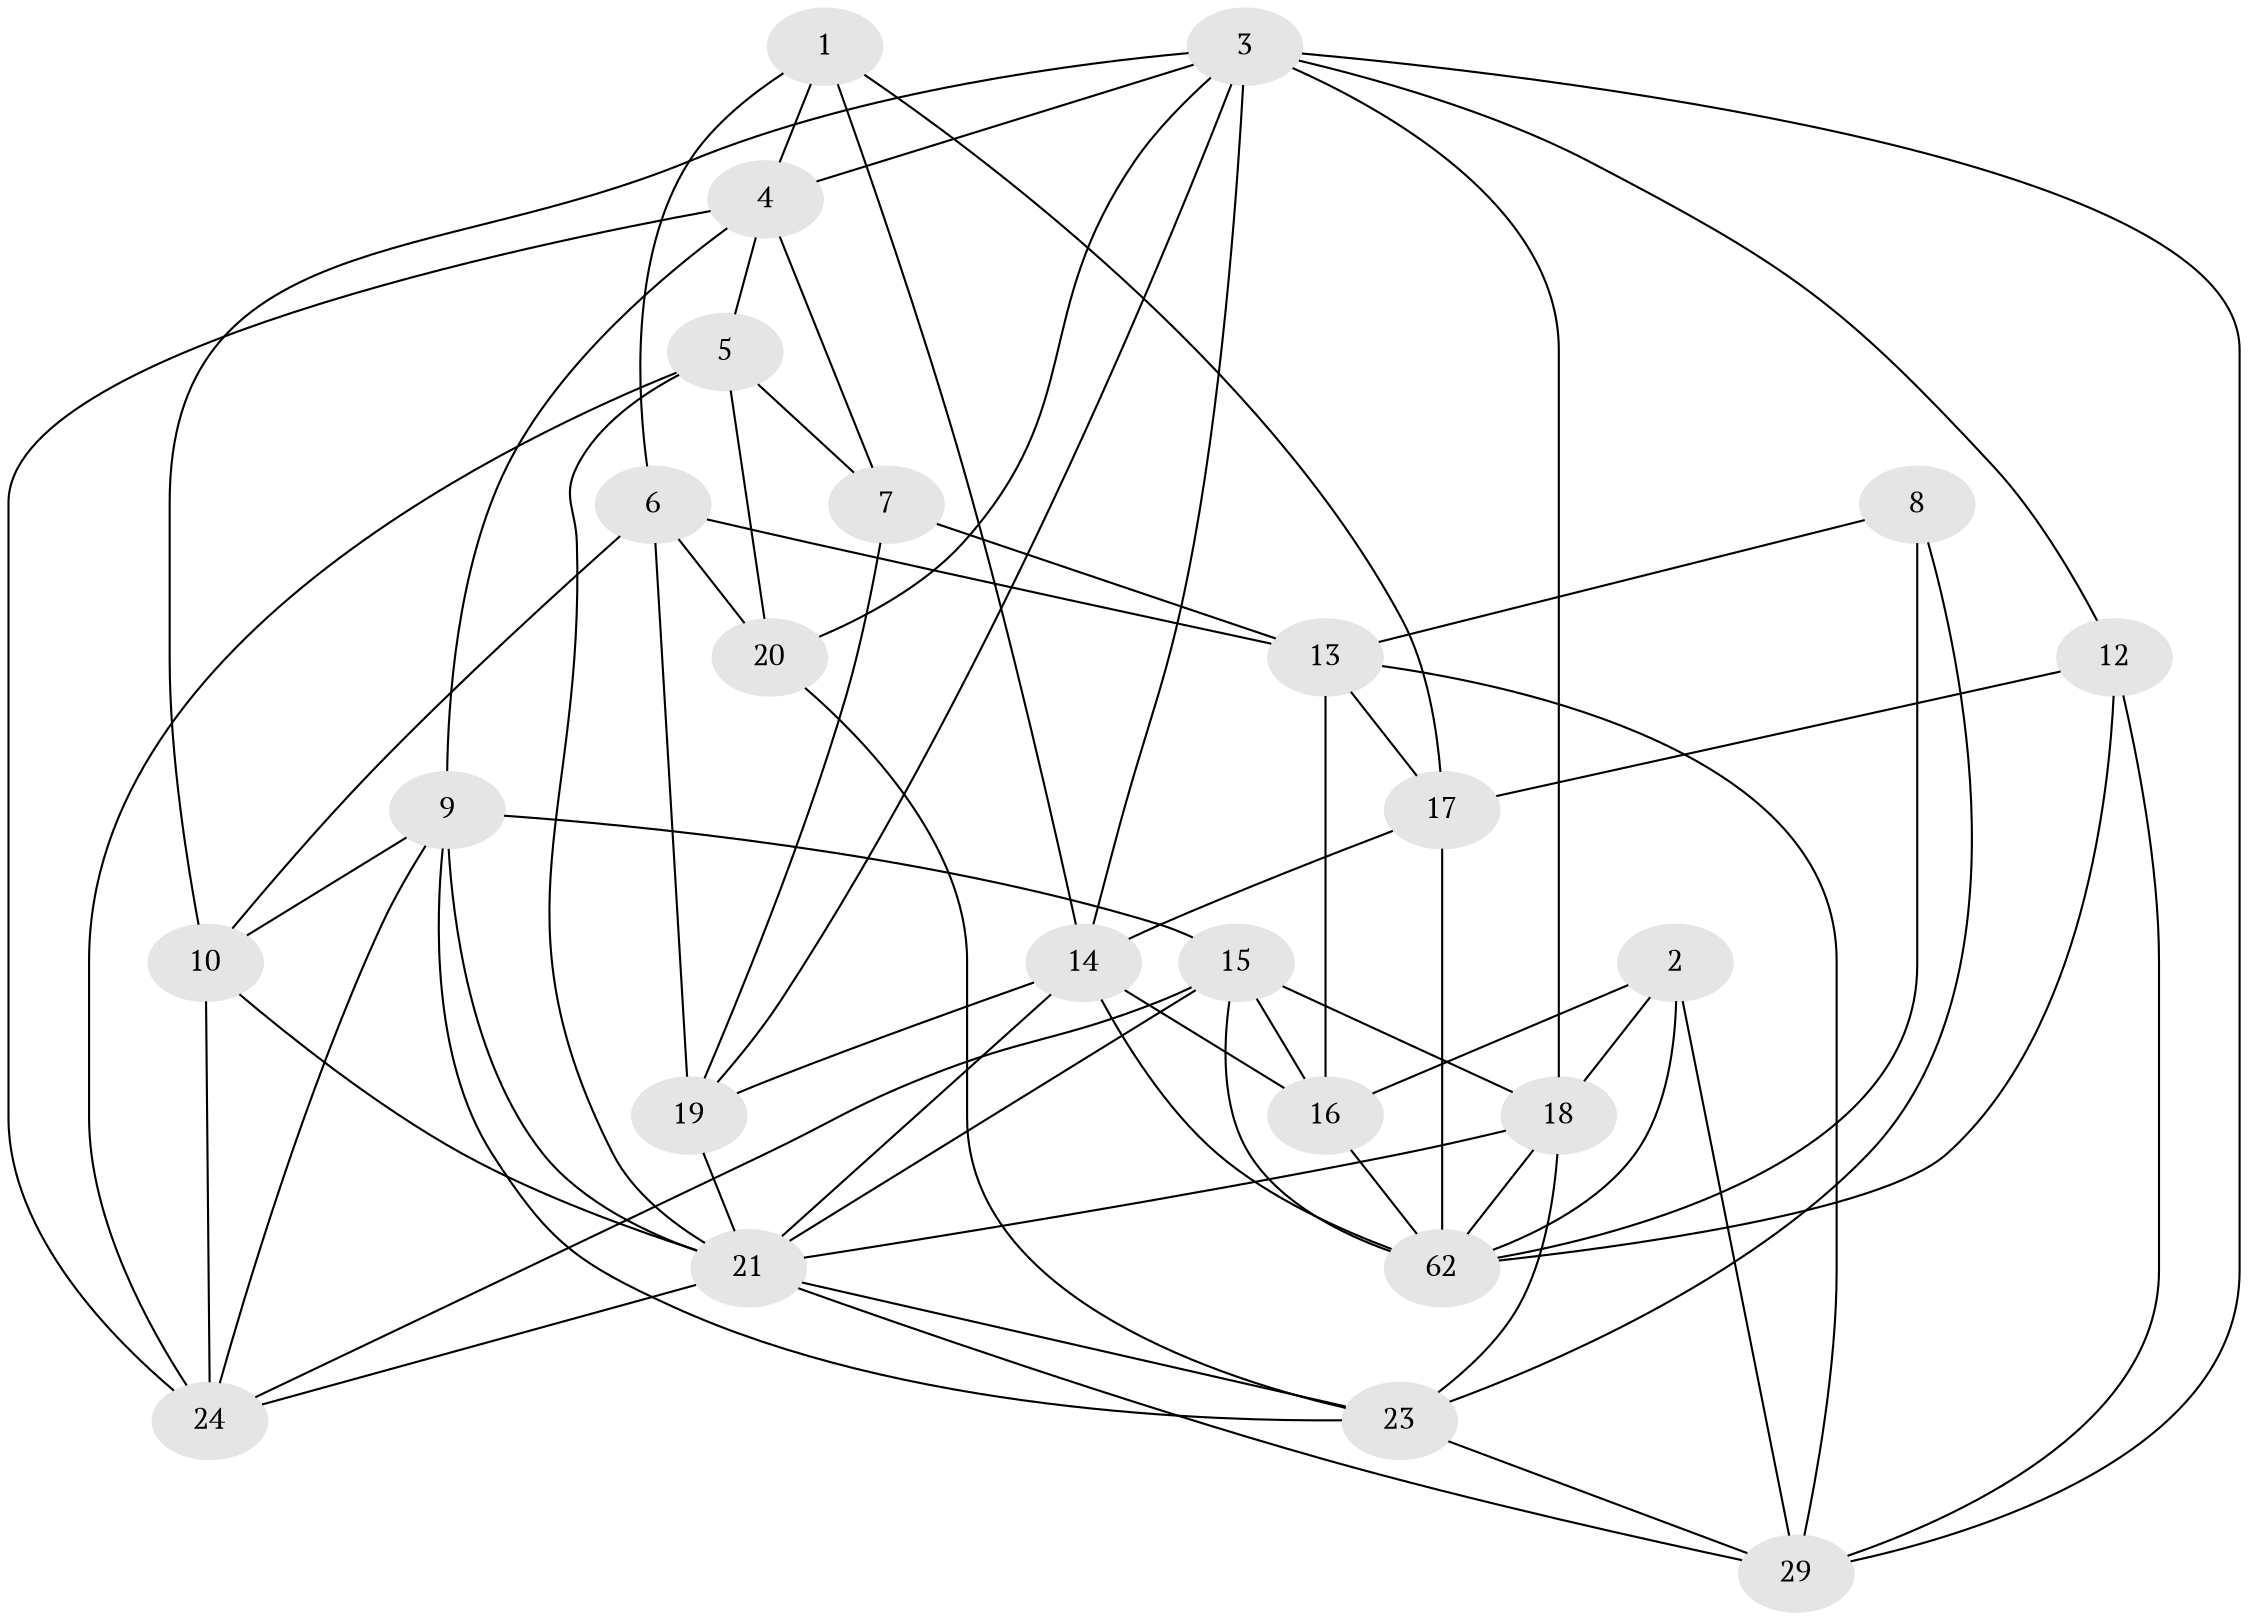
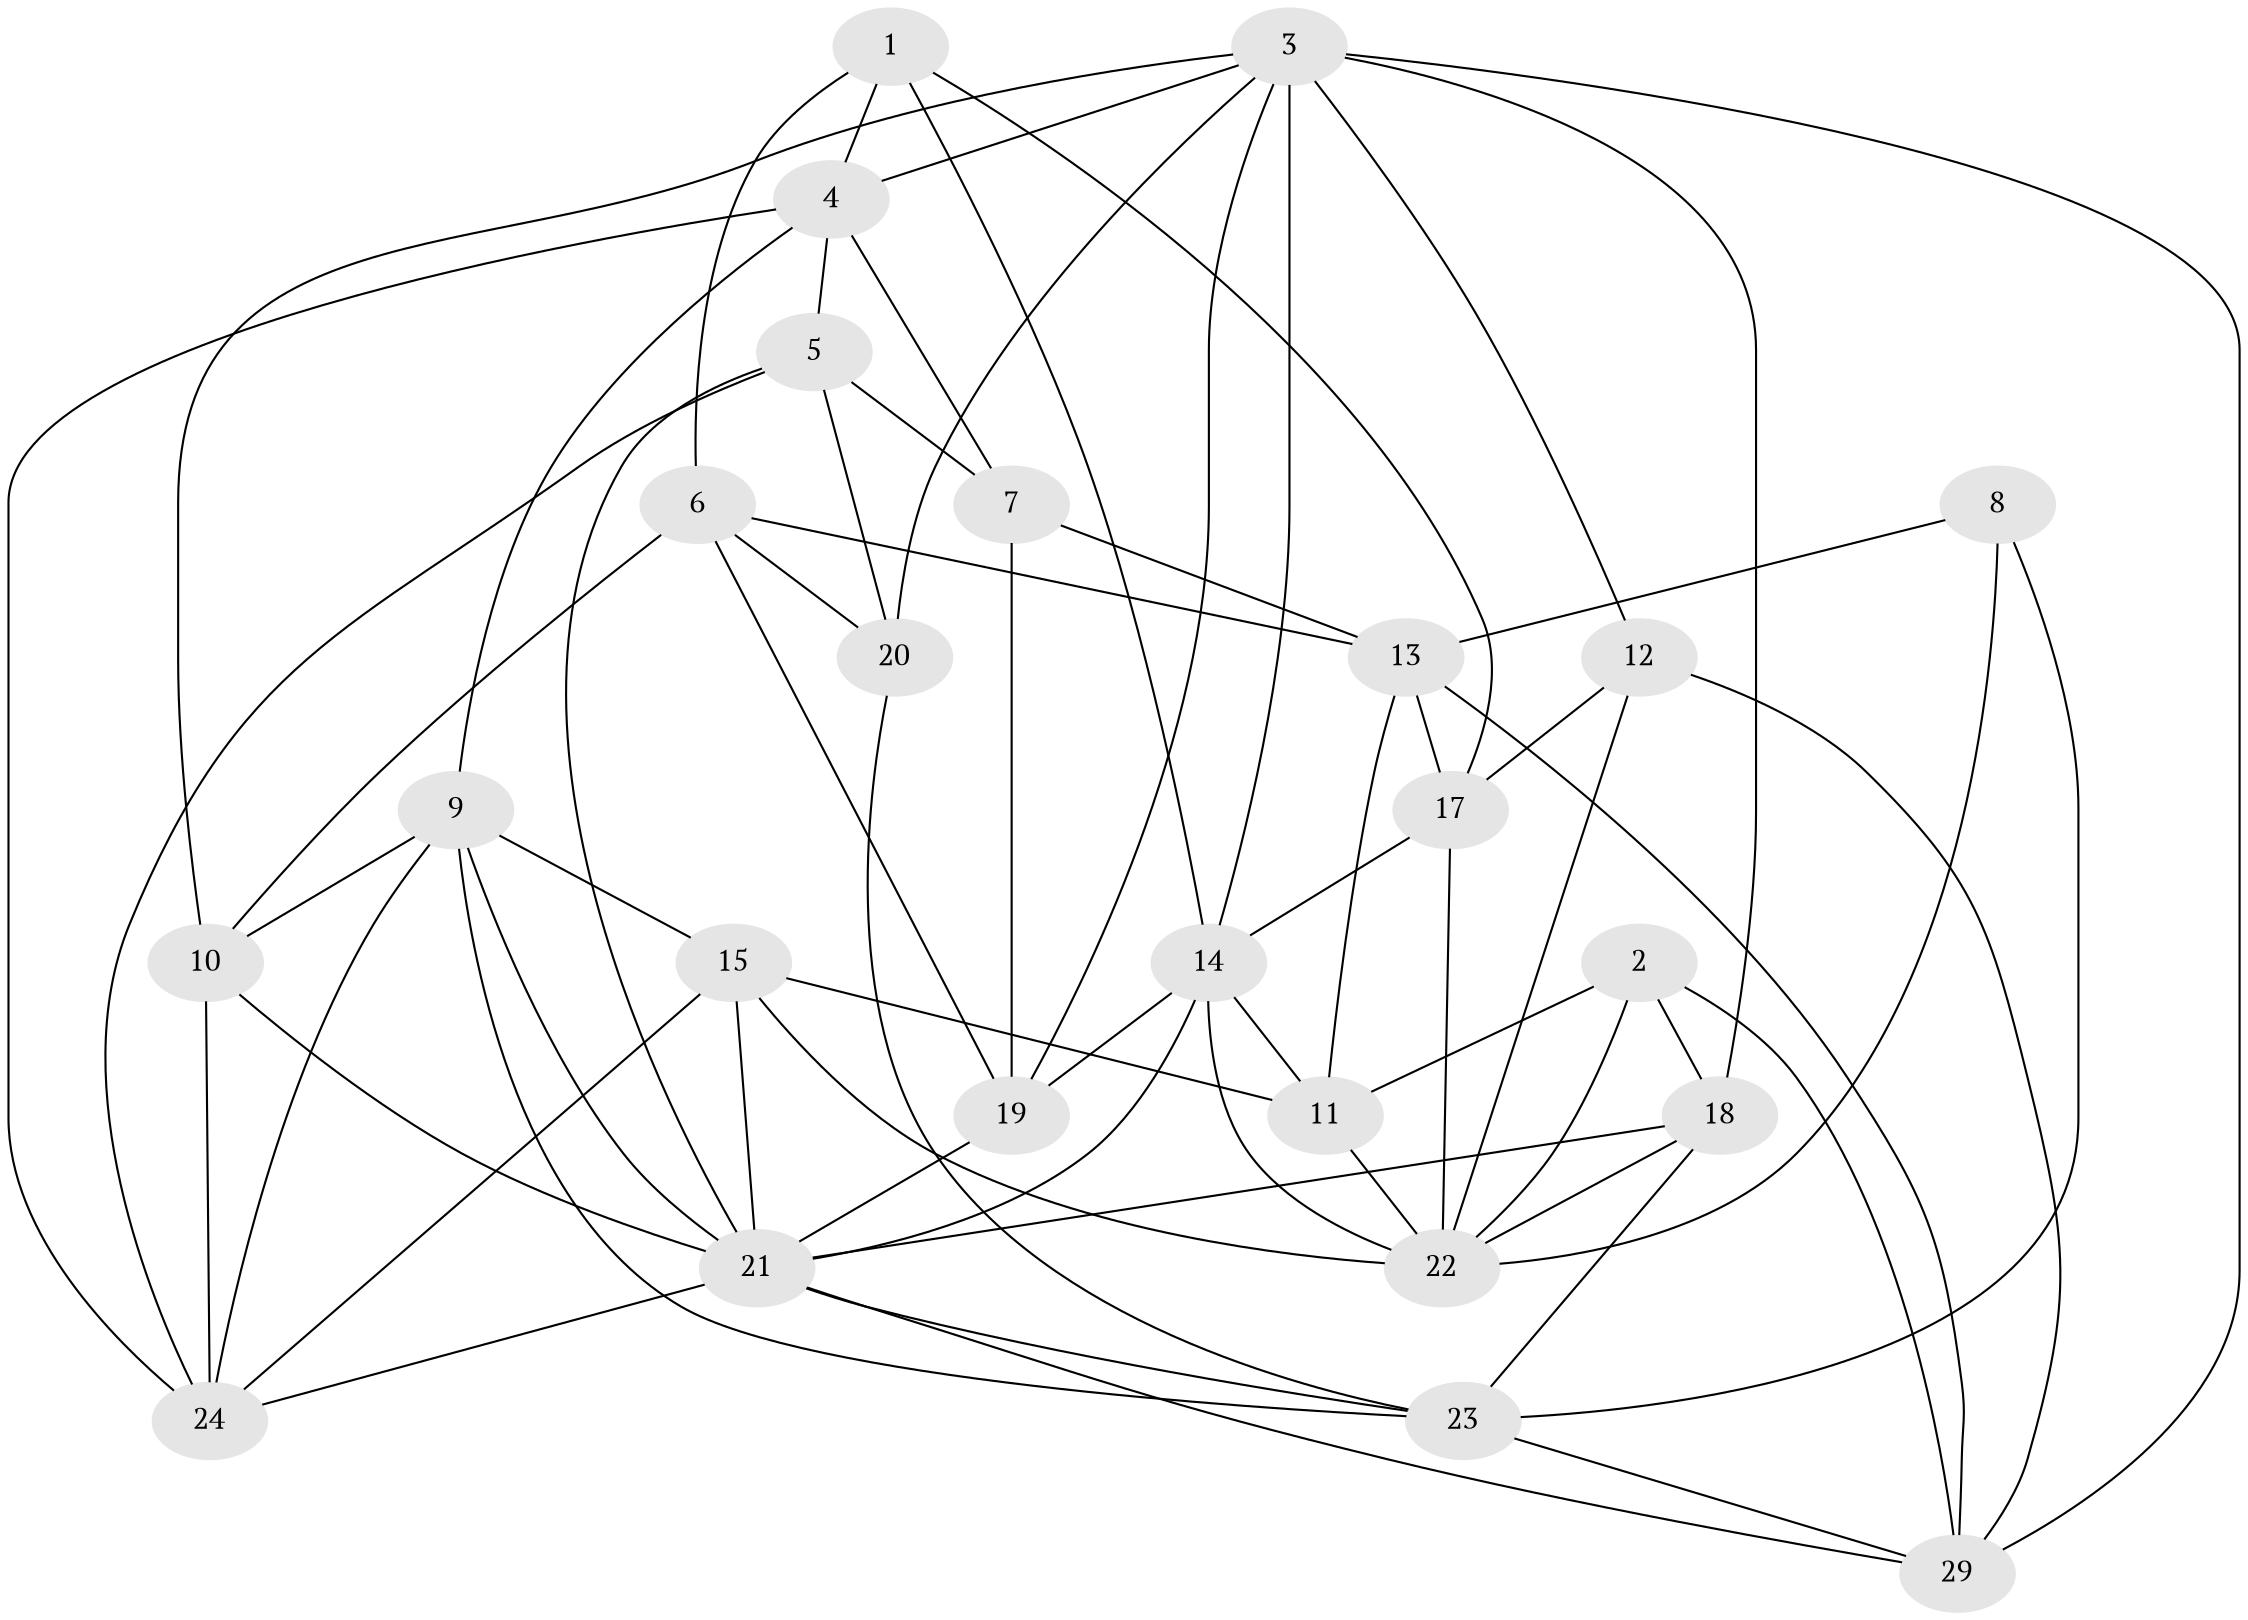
(1398, 1039) -> none
(1326, 1116) -> (1326, 1116)
(1442, 1268) -> (1442, 1268)
